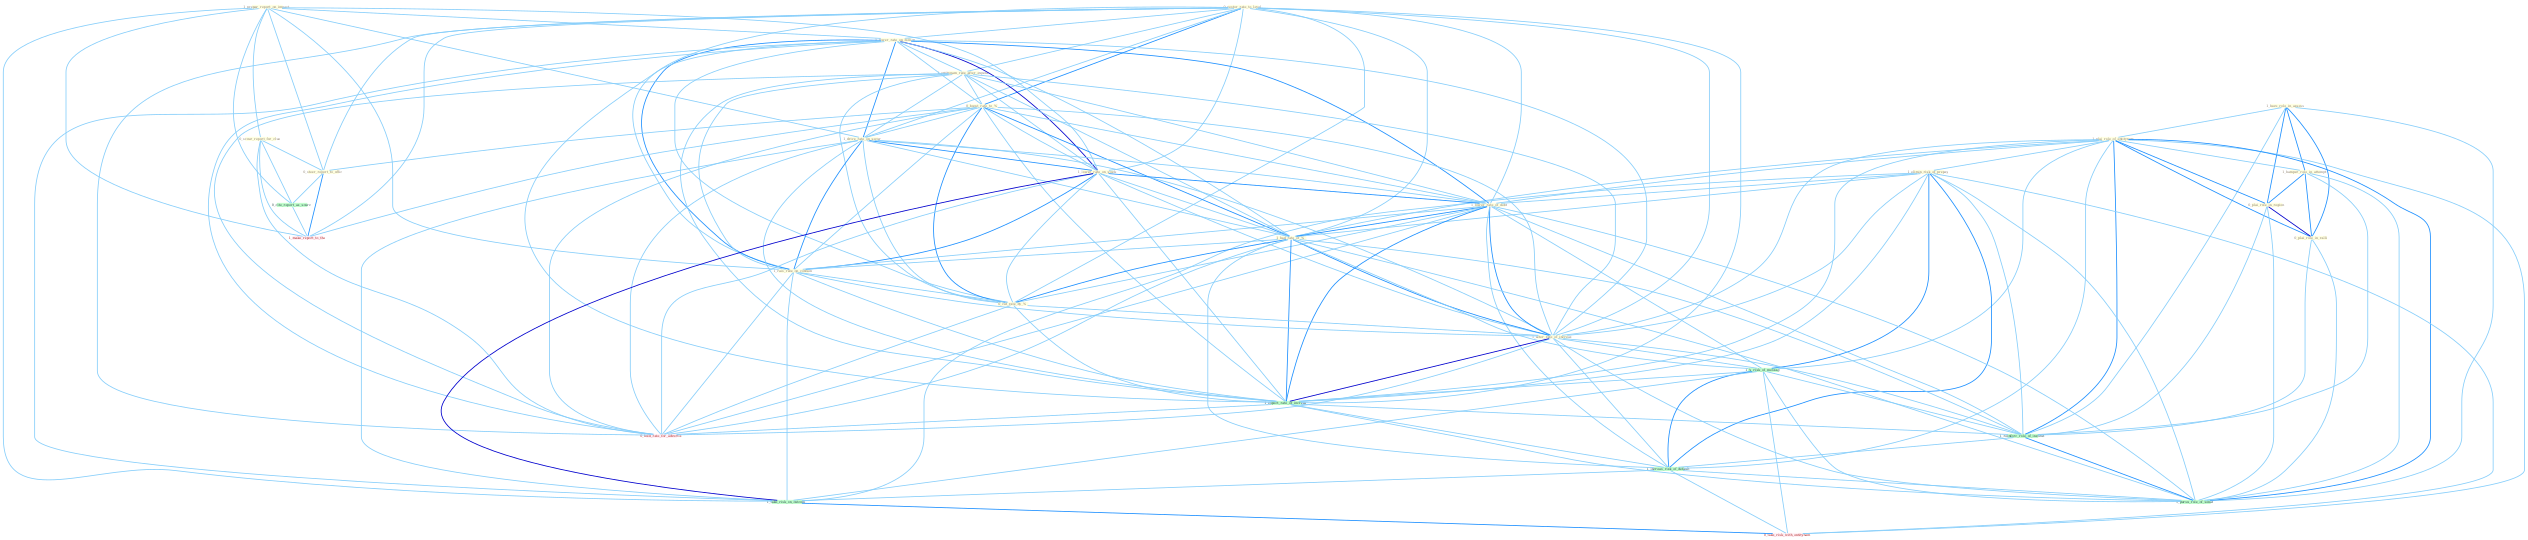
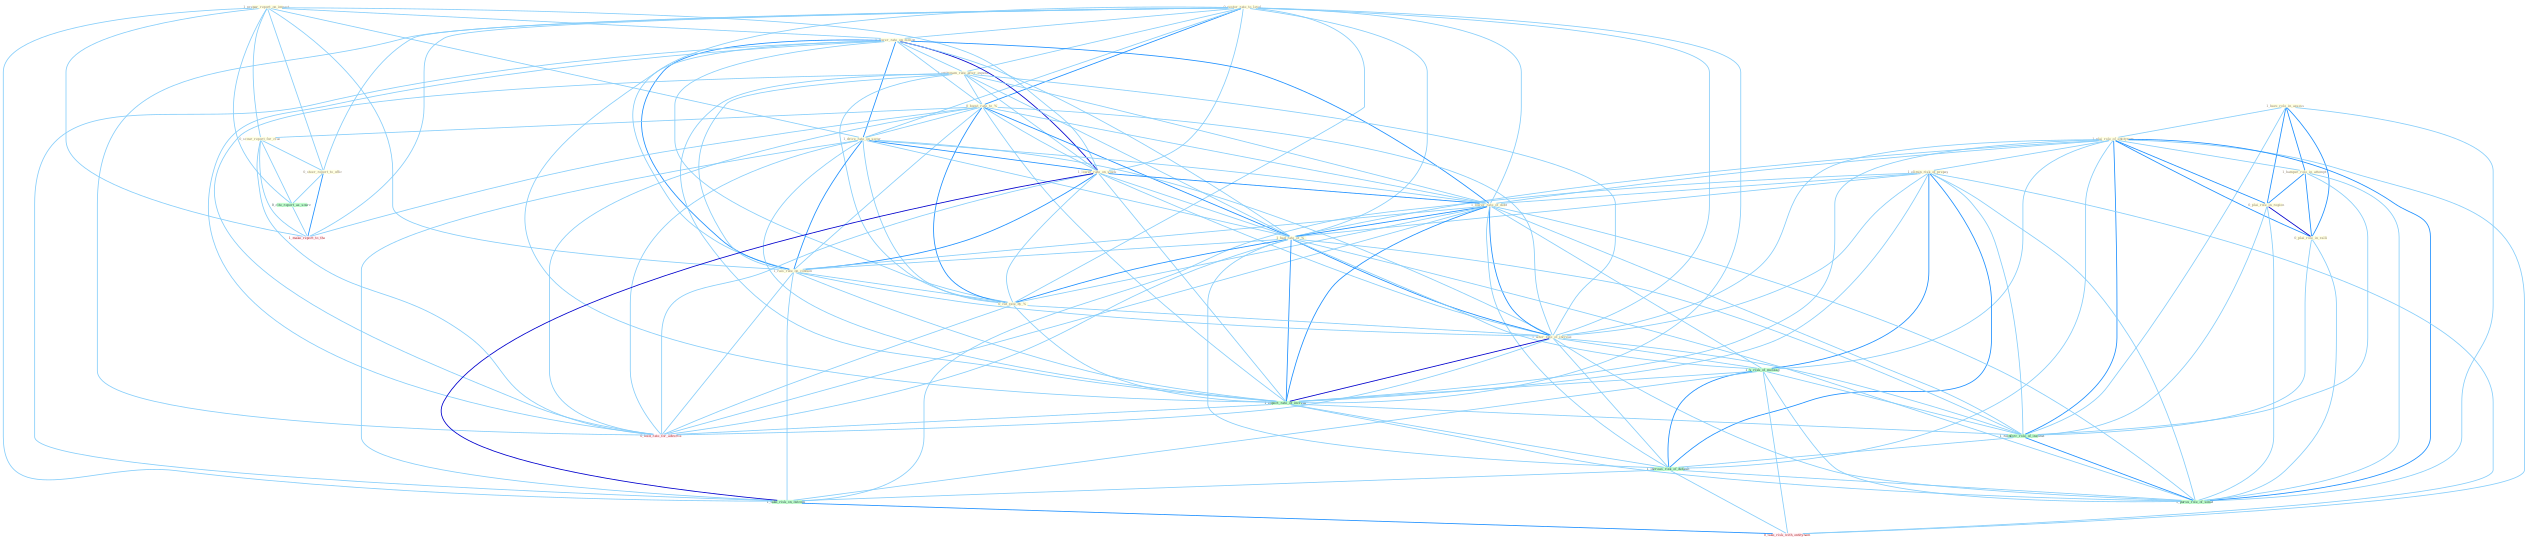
(1386, 75) -> none
(913, 106) -> none
(649, 133) -> (622, 122)
